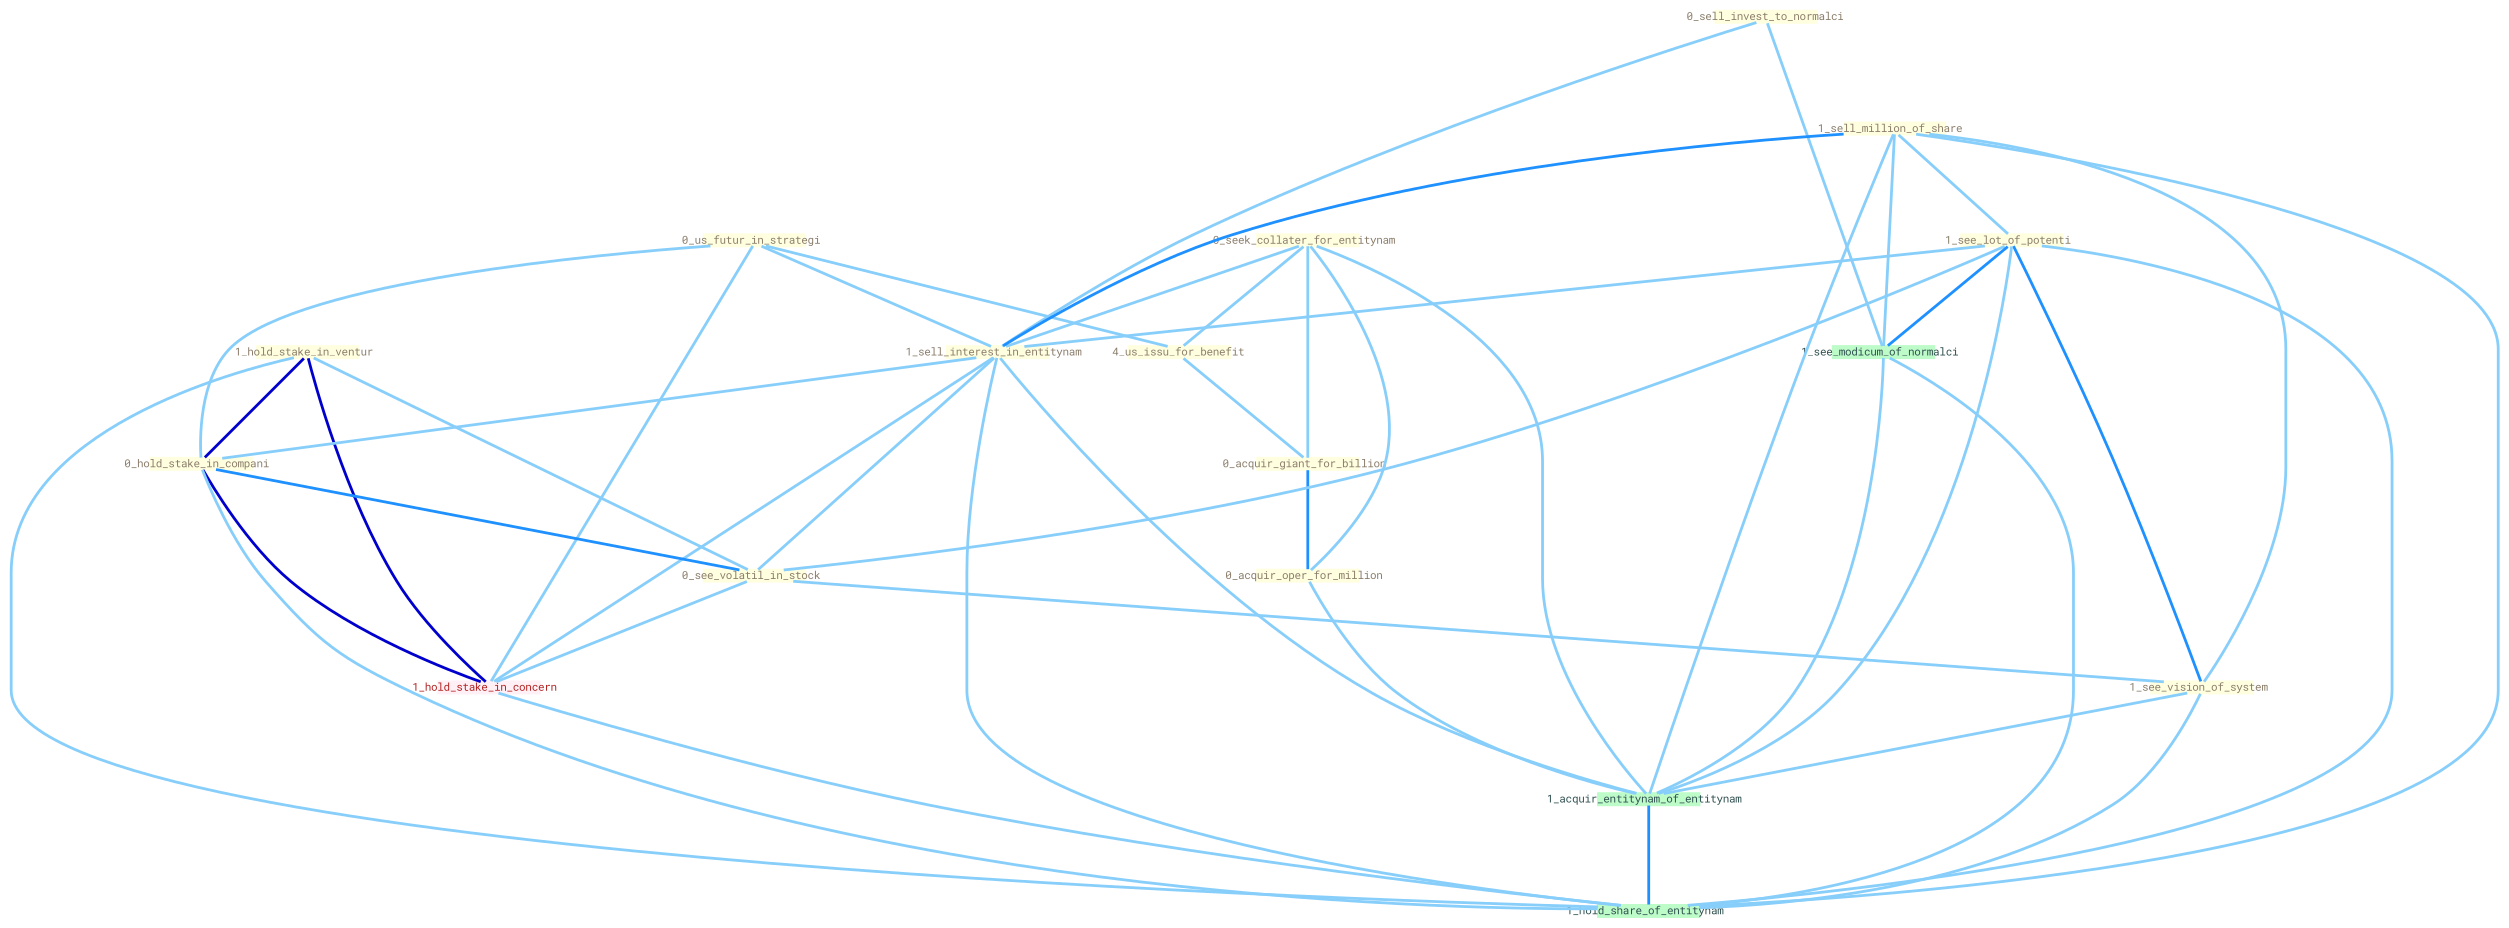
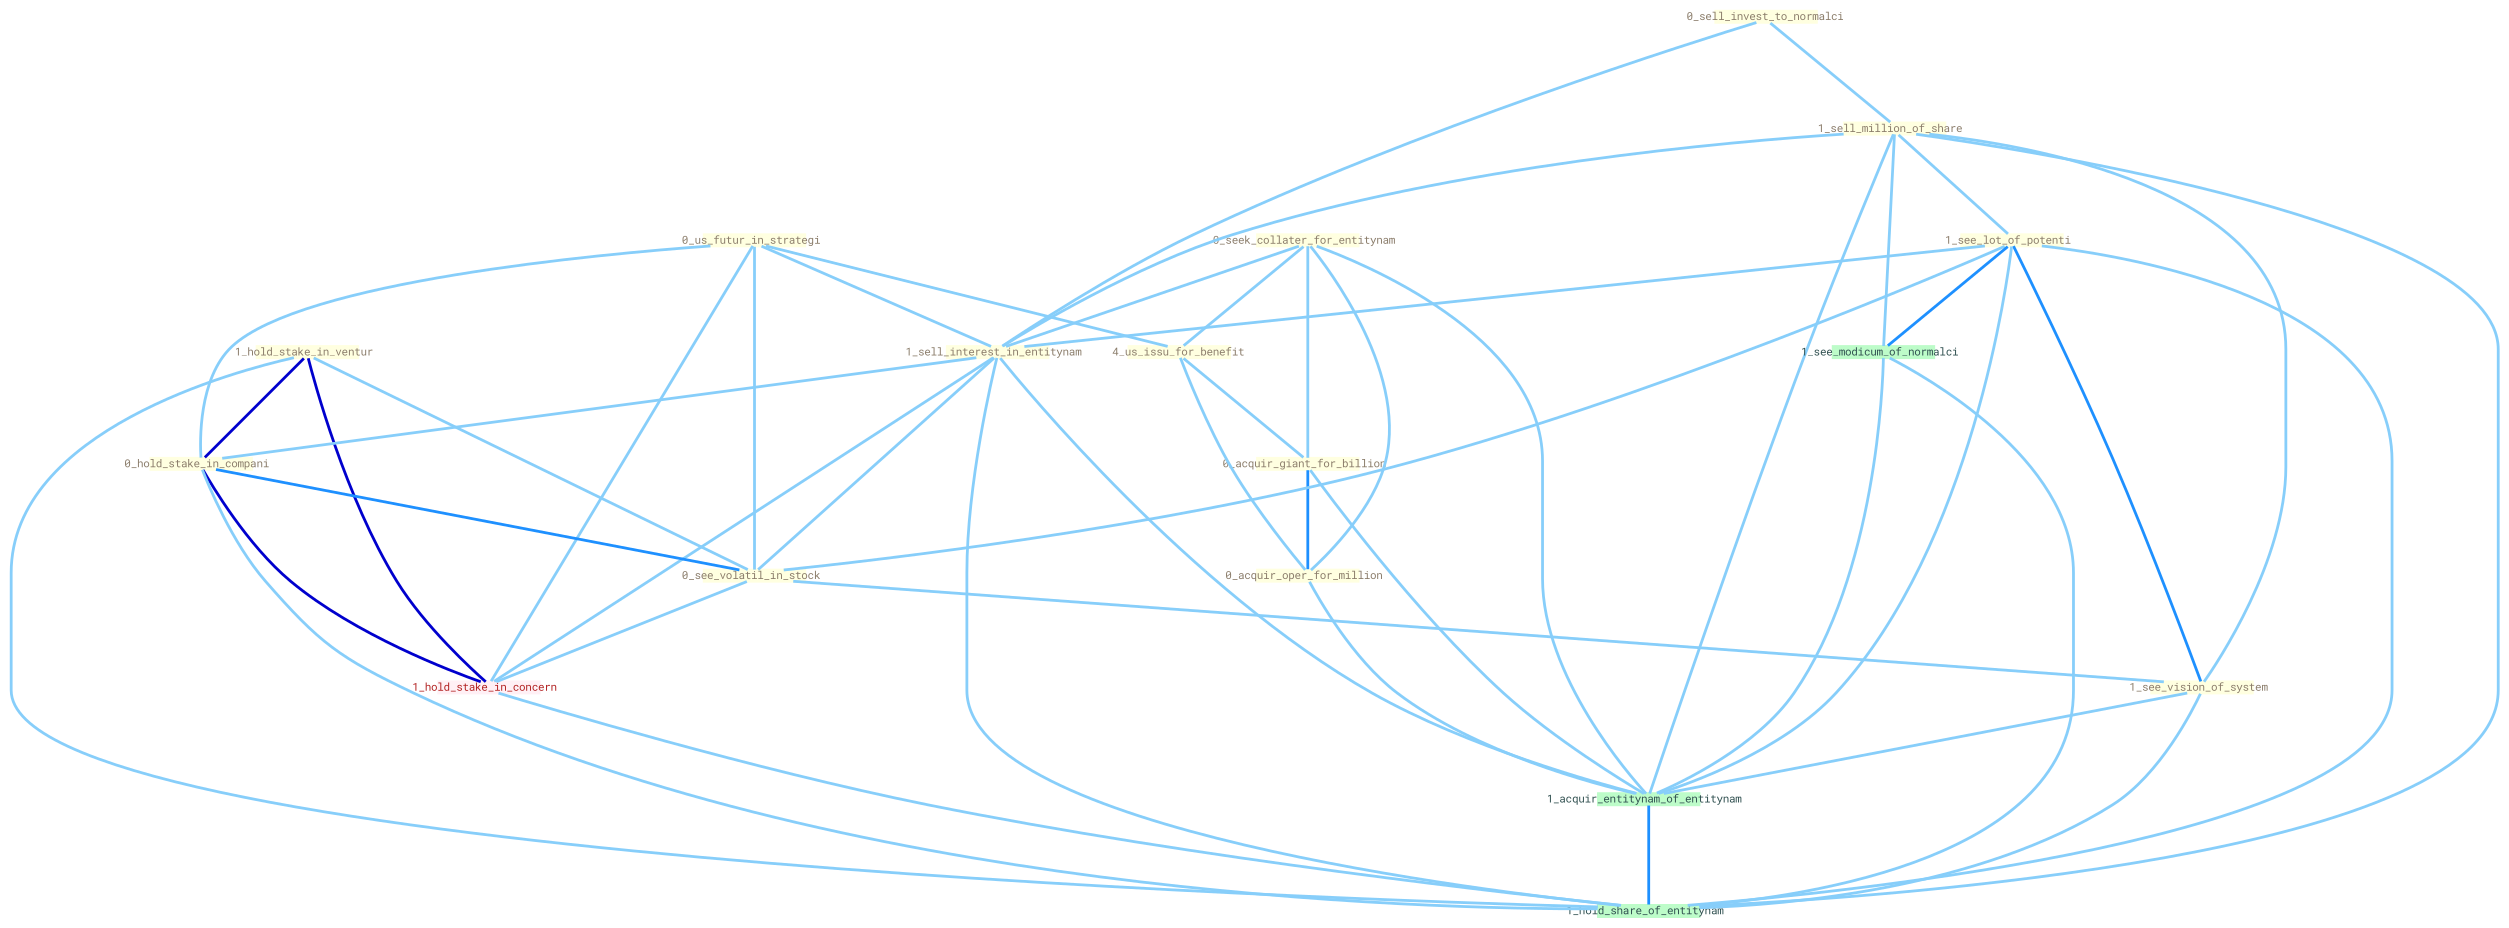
(1825, 185) -> (1830, 73)
(1409, 190) -> (1409, 190)
none -> (754, 408)
none -> (1233, 470)
none -> (1460, 650)
